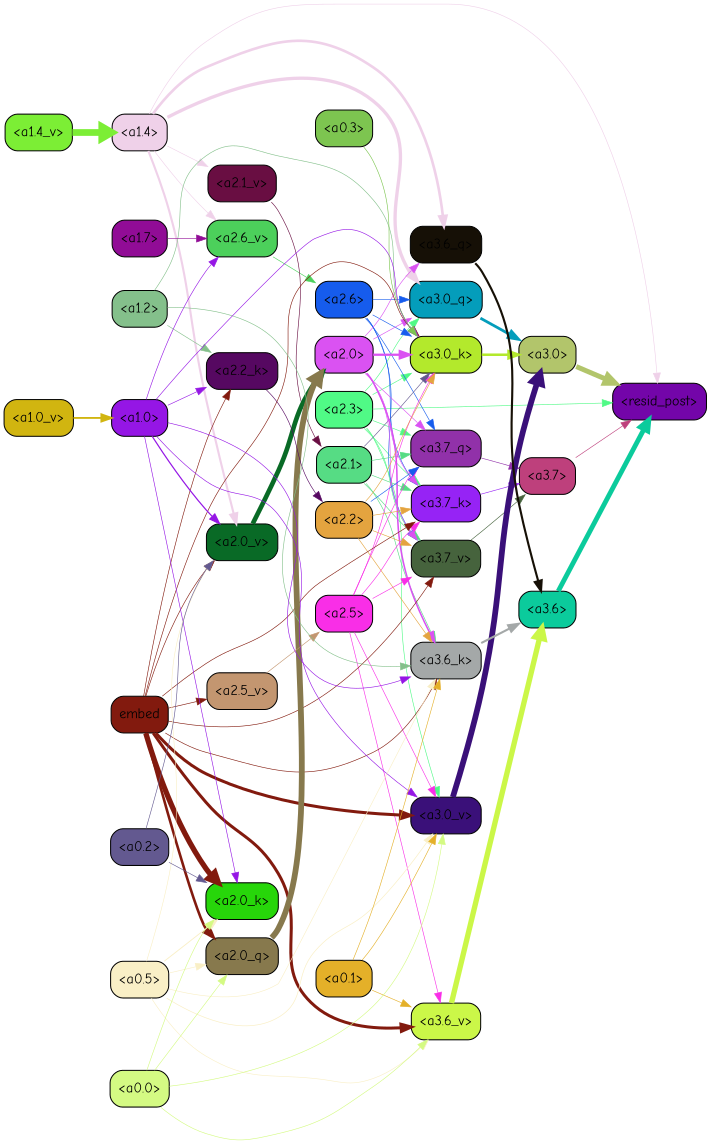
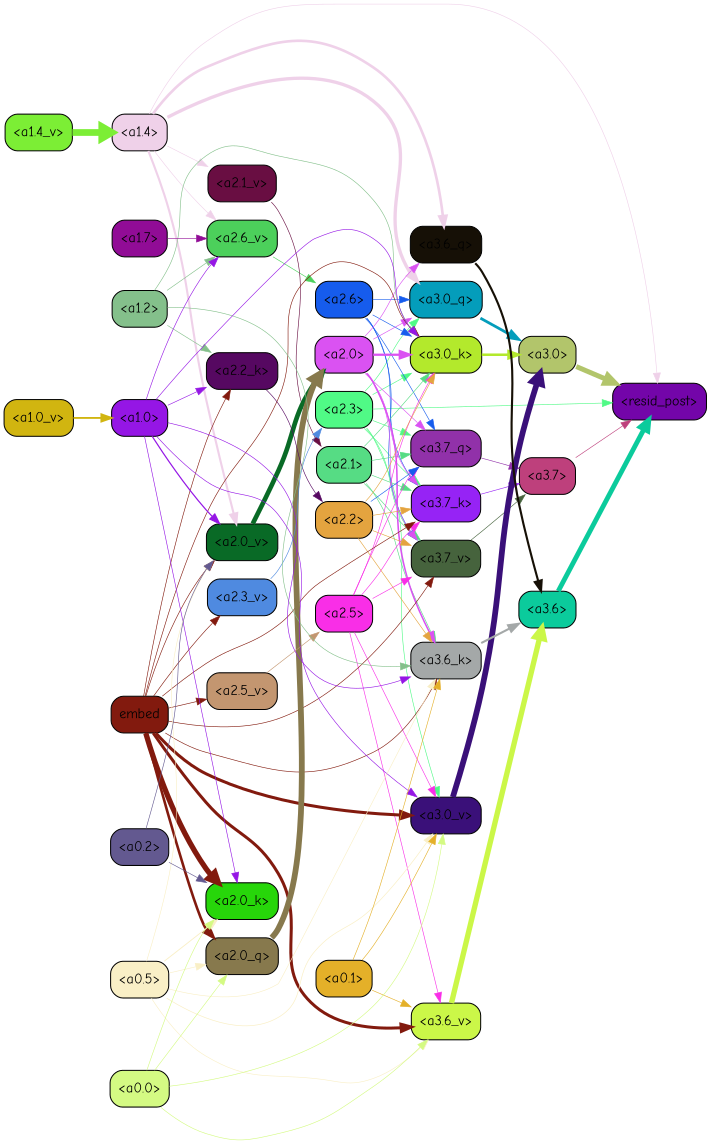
(344, 128) -> none
none -> (191, 274)
(406, 401) -> (406, 401)
none -> (242, 597)
